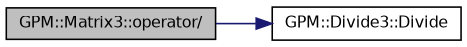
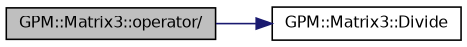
(367, 24) -> (367, 24)
